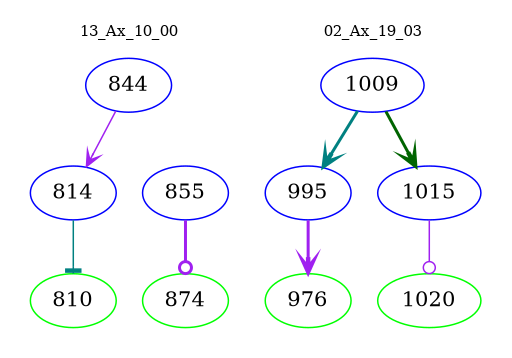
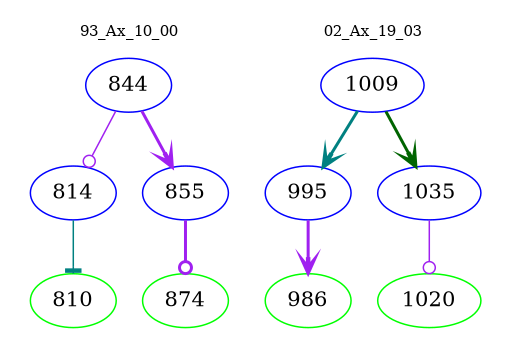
(129, 32) -> (129, 32)
none -> (153, 132)
(104, 133) -> (104, 133)
(429, 193) -> (429, 193)
(308, 301) -> (308, 301)
